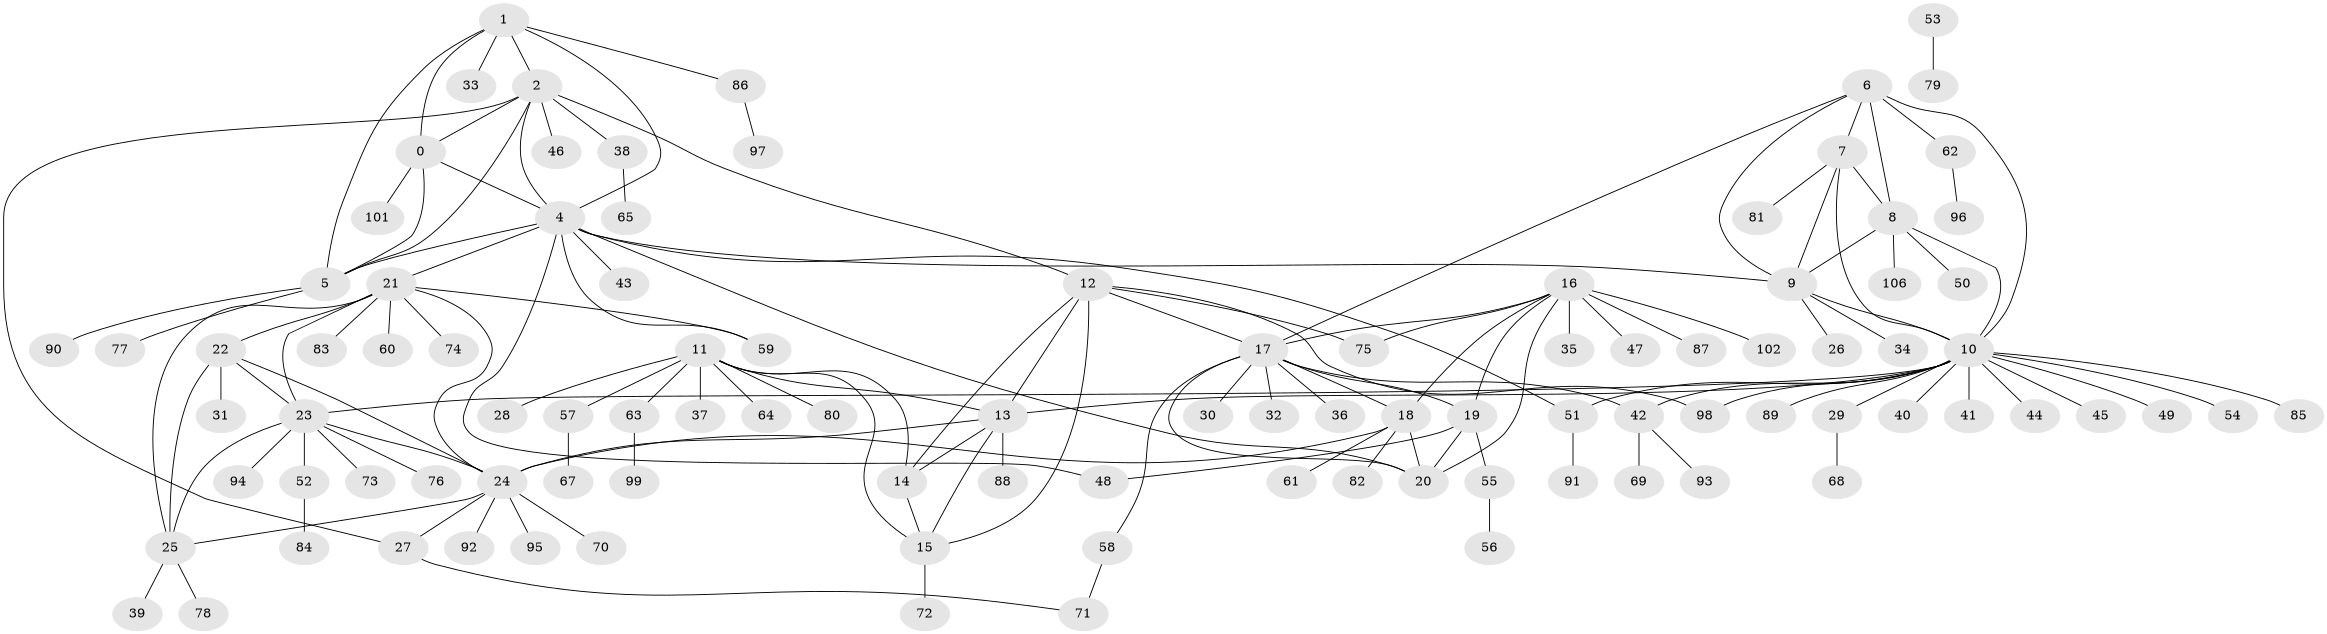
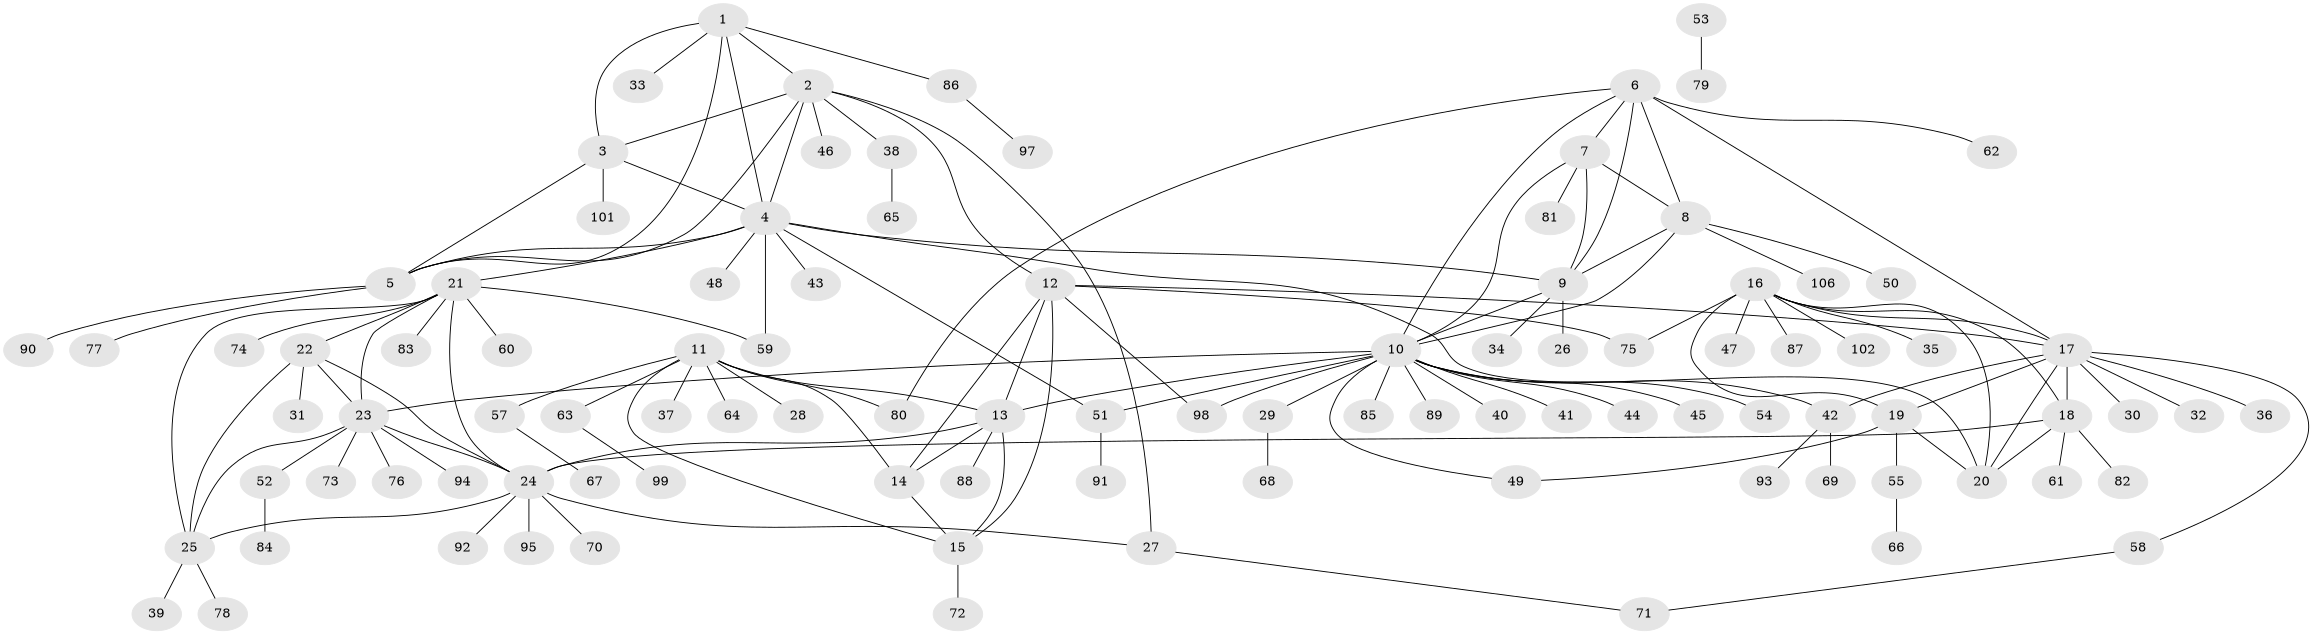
(421, 152) -> (603, 152)
none -> (1221, 171)
(1959, 218) -> none
(1259, 463) -> (1711, 464)
(1490, 548) -> (1897, 548)
